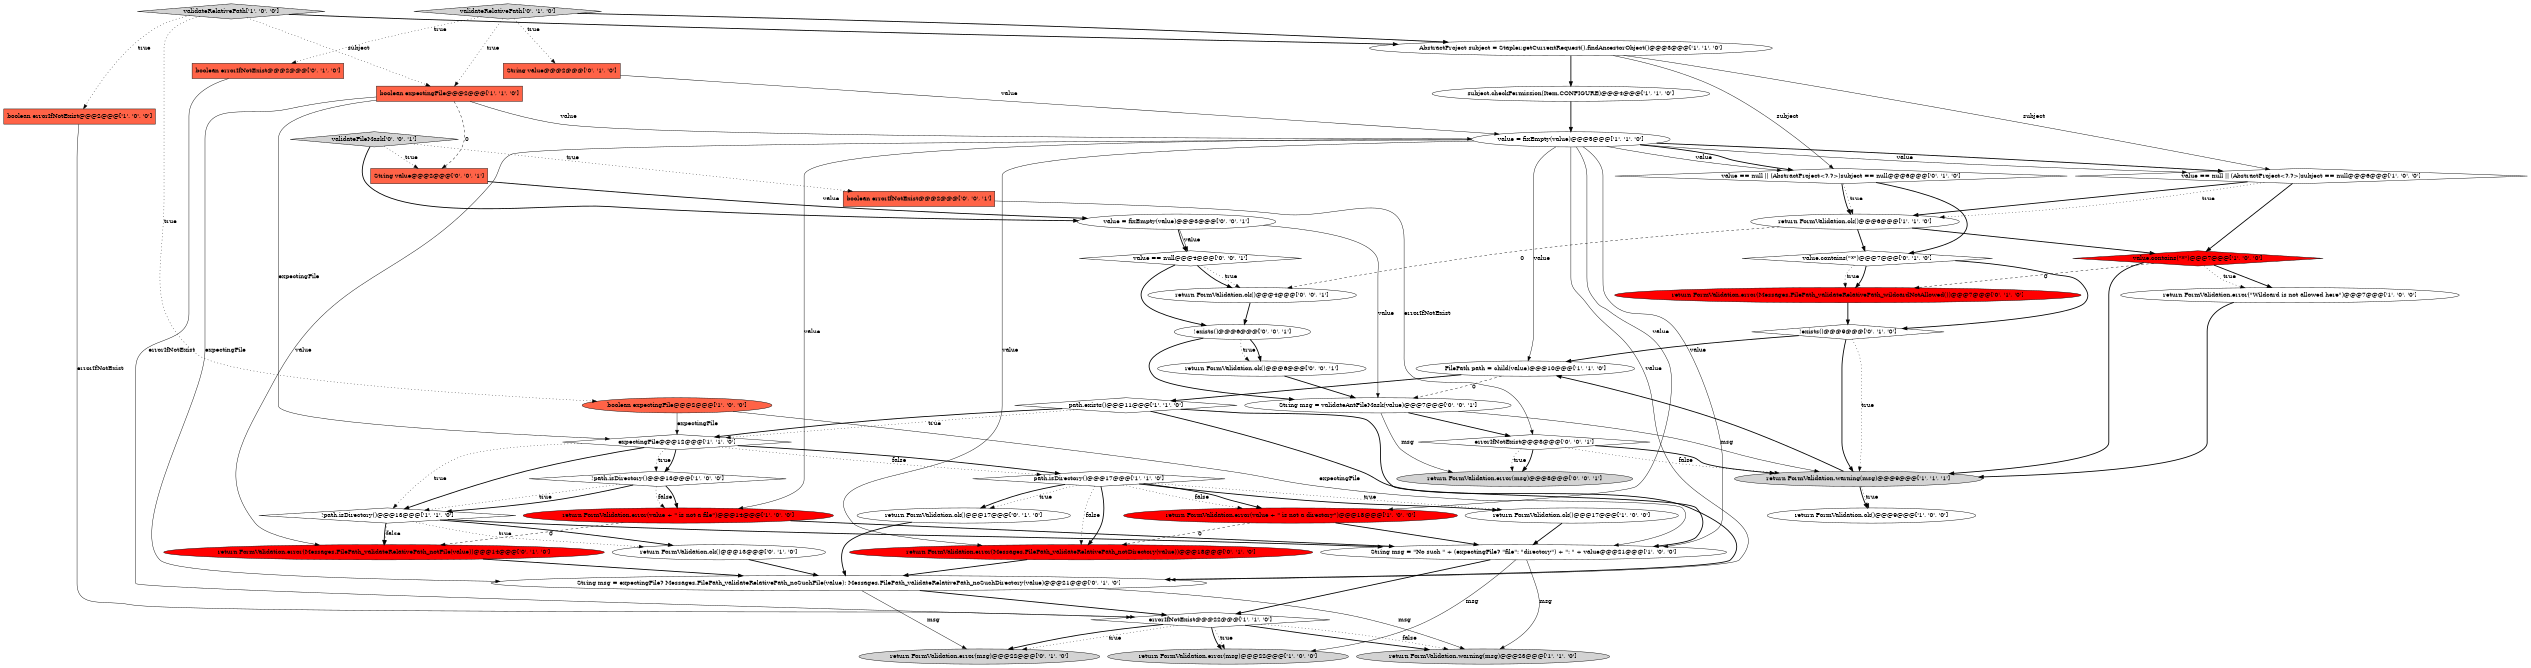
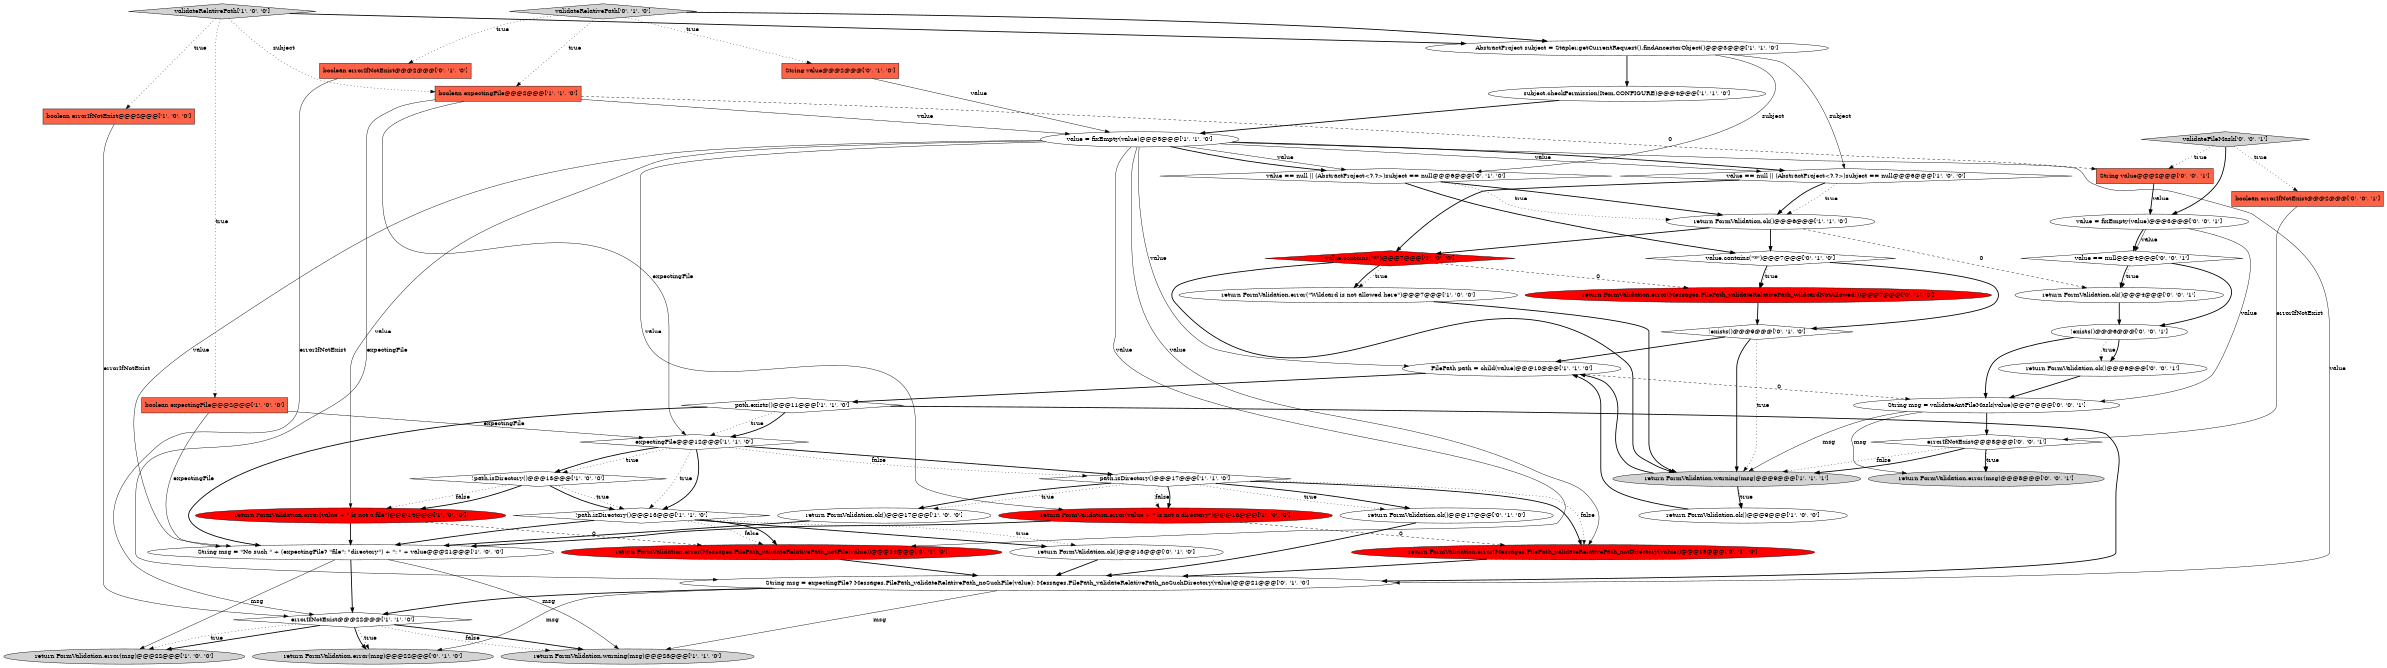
(677, 405) -> (215, 405)
none -> (1601, 469)
